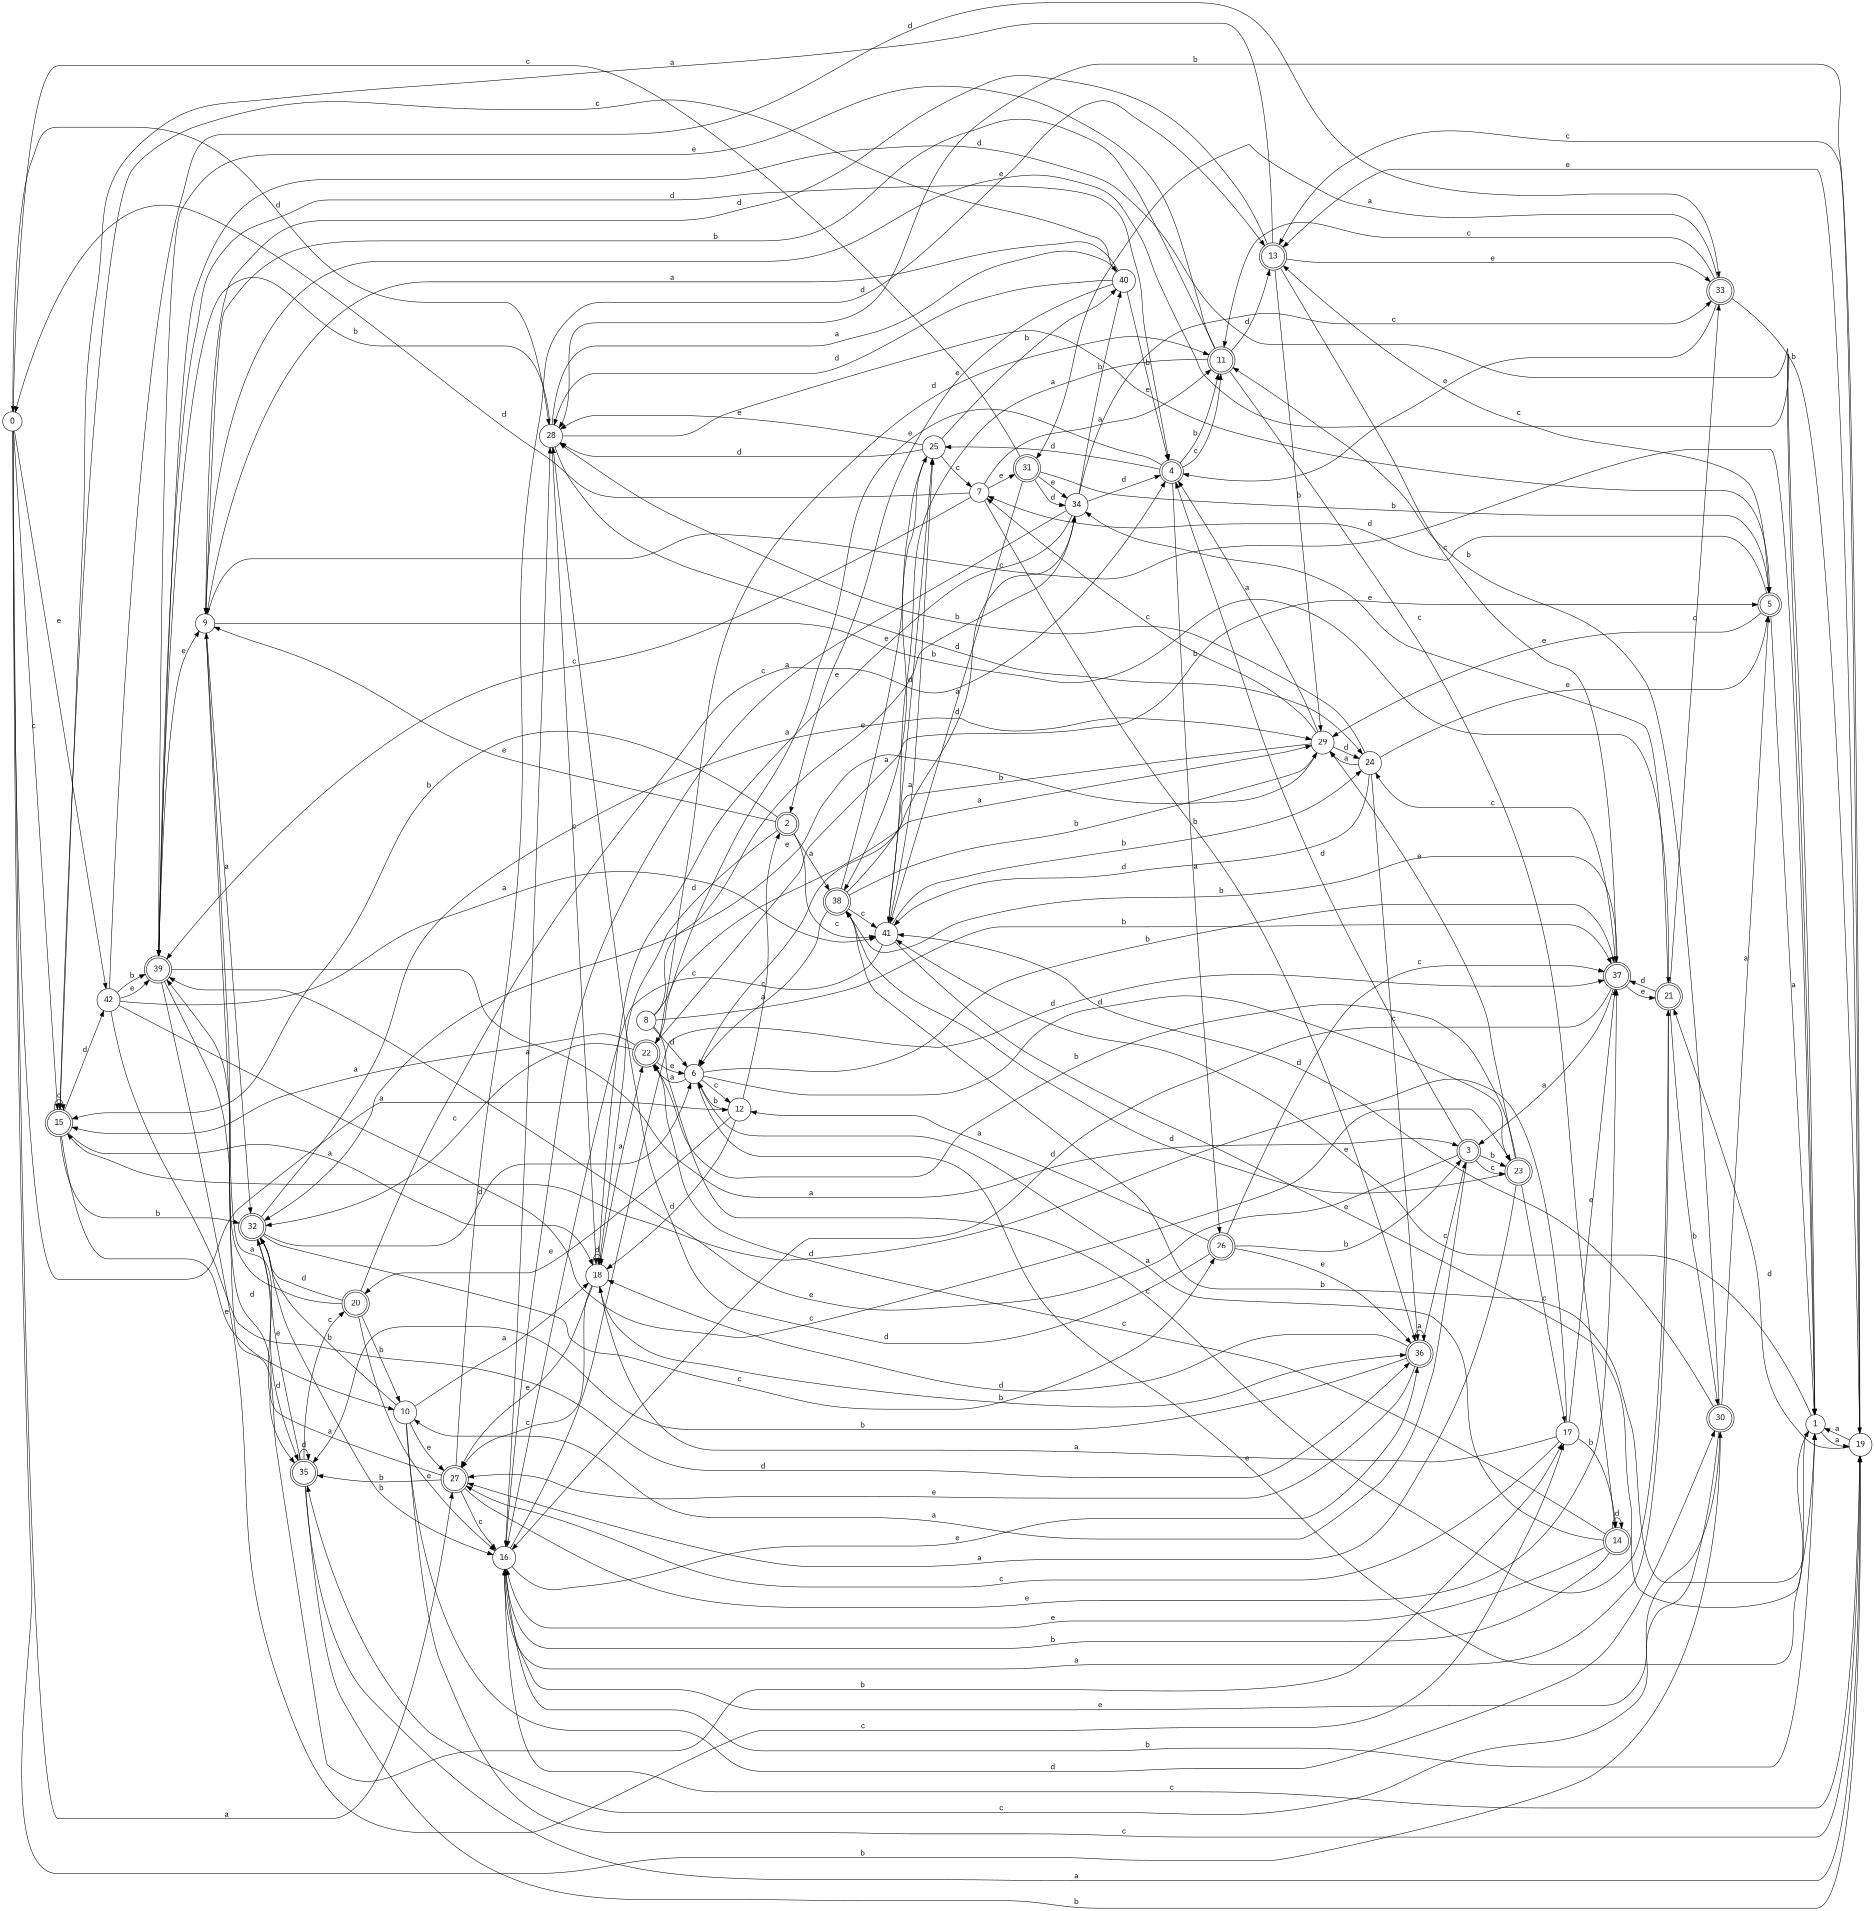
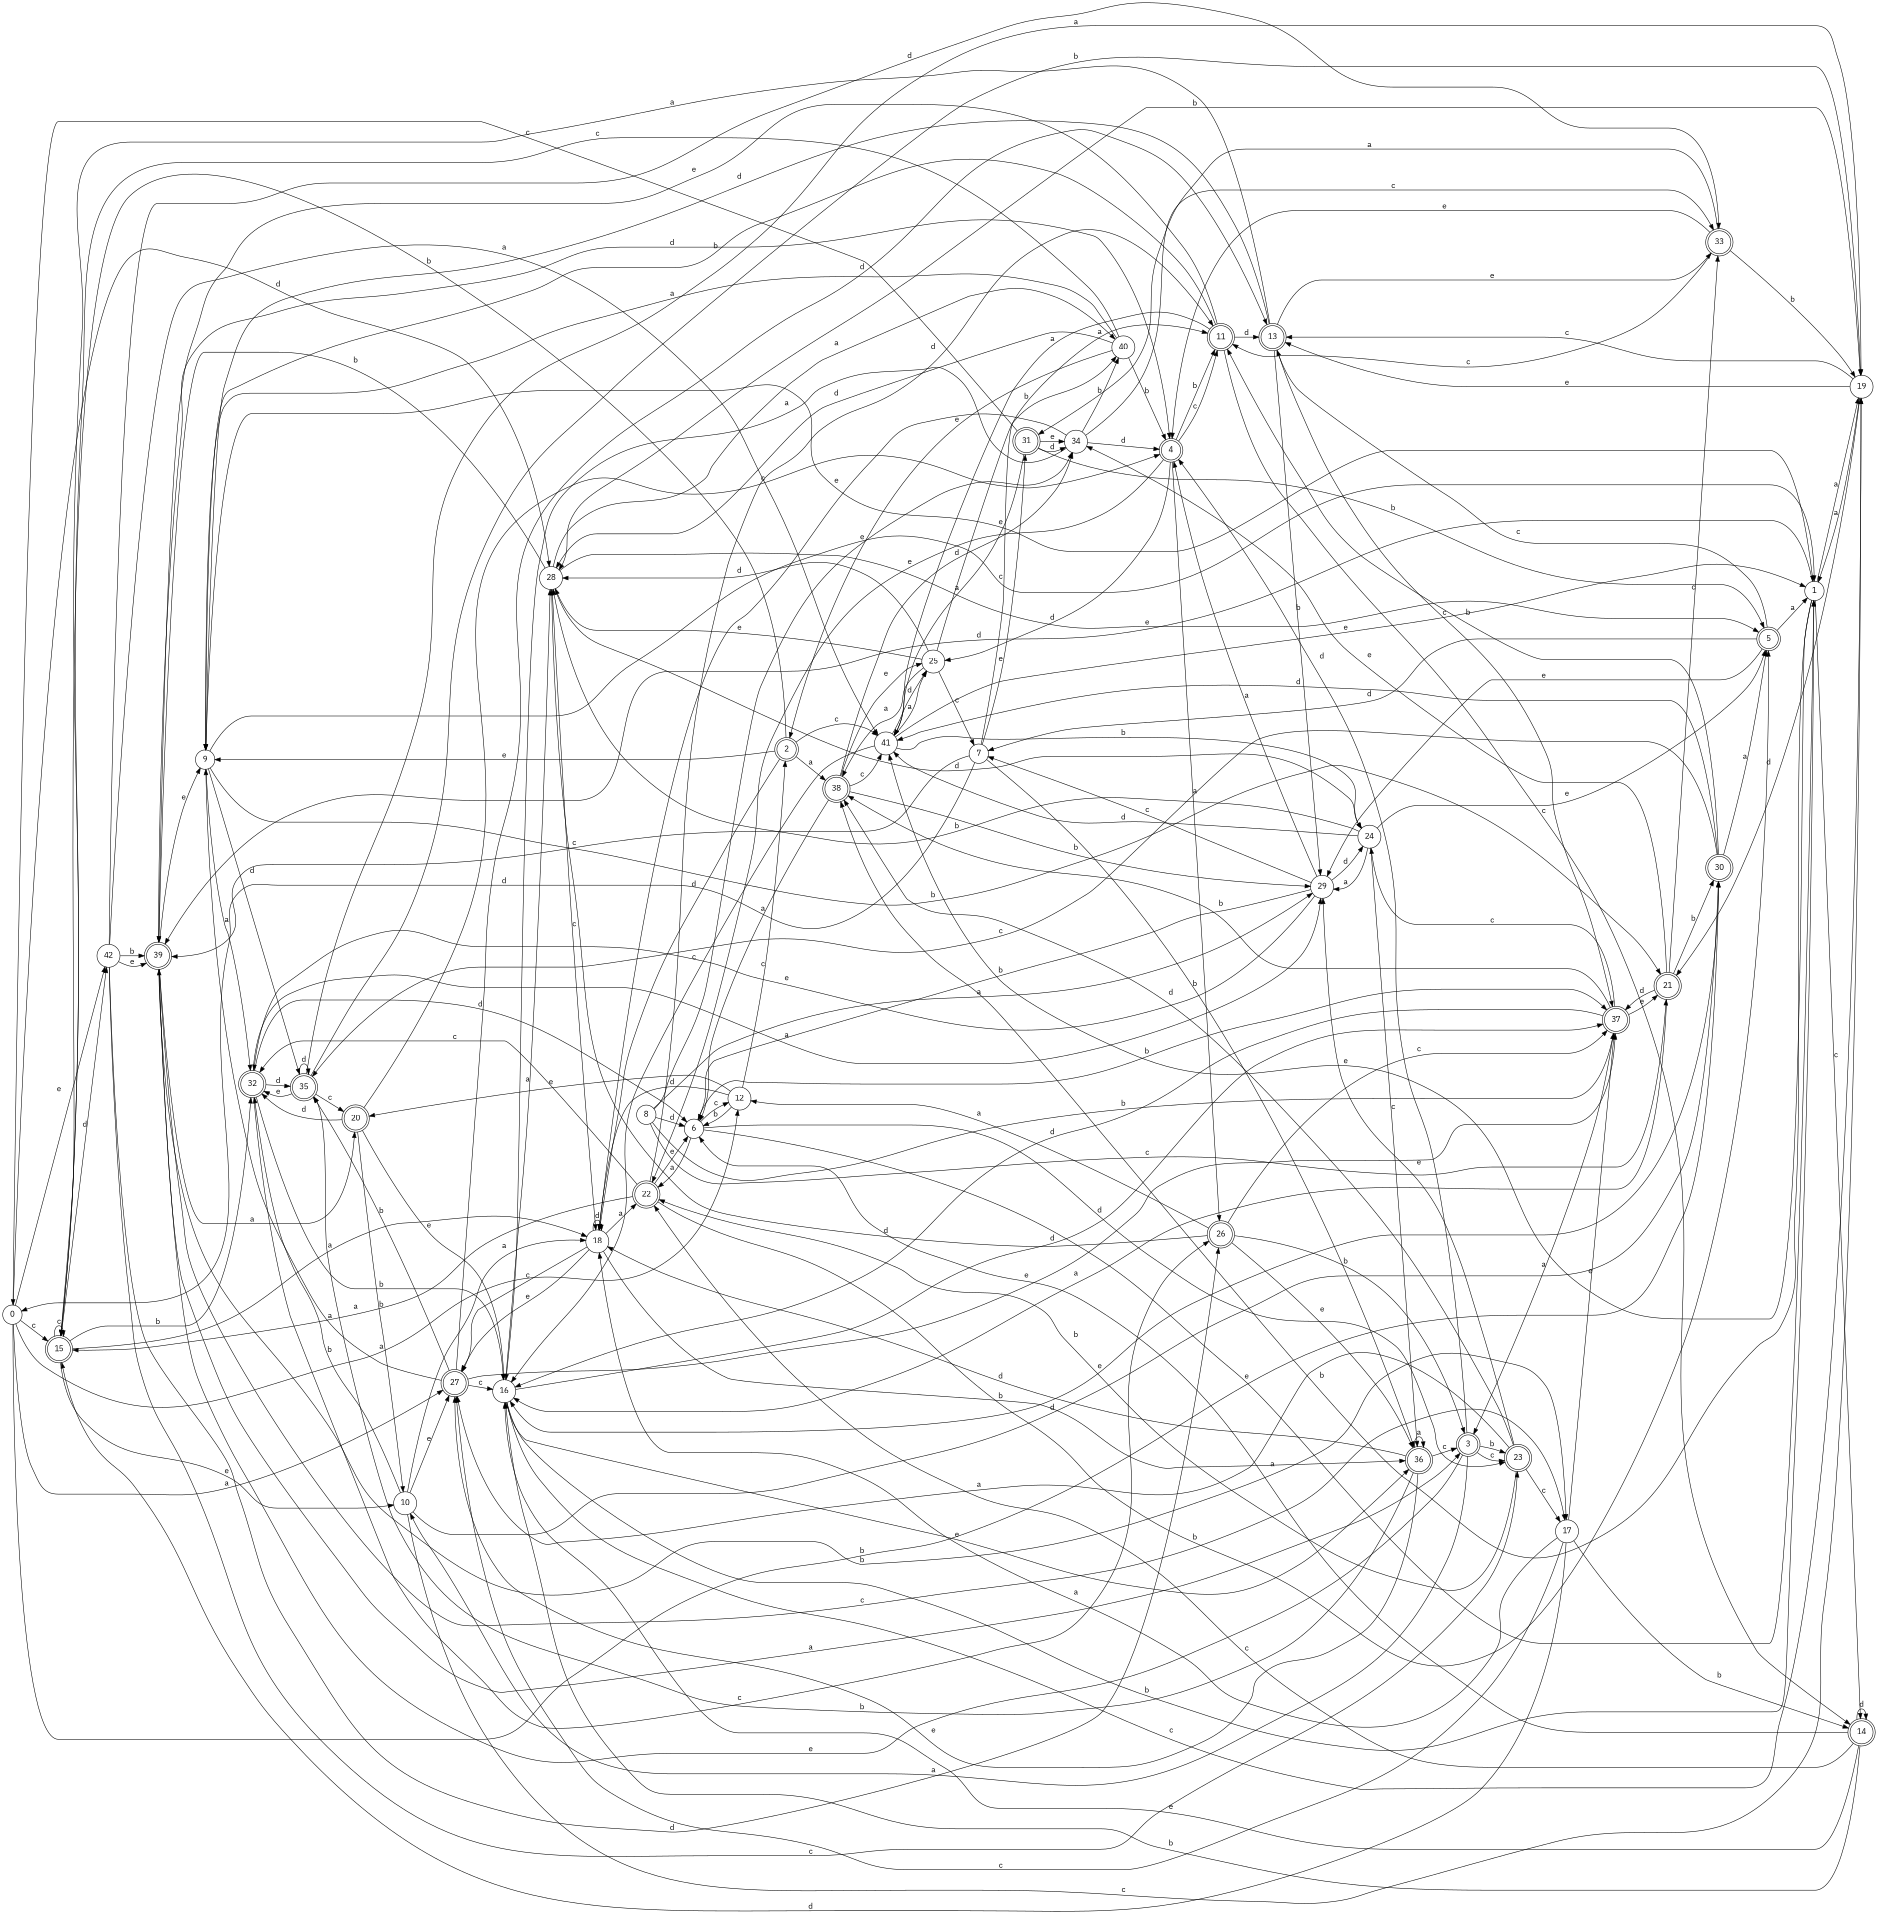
none -> (1838, 1157)
(238, 1252) -> (191, 1202)
(657, 1459) -> (553, 1822)
